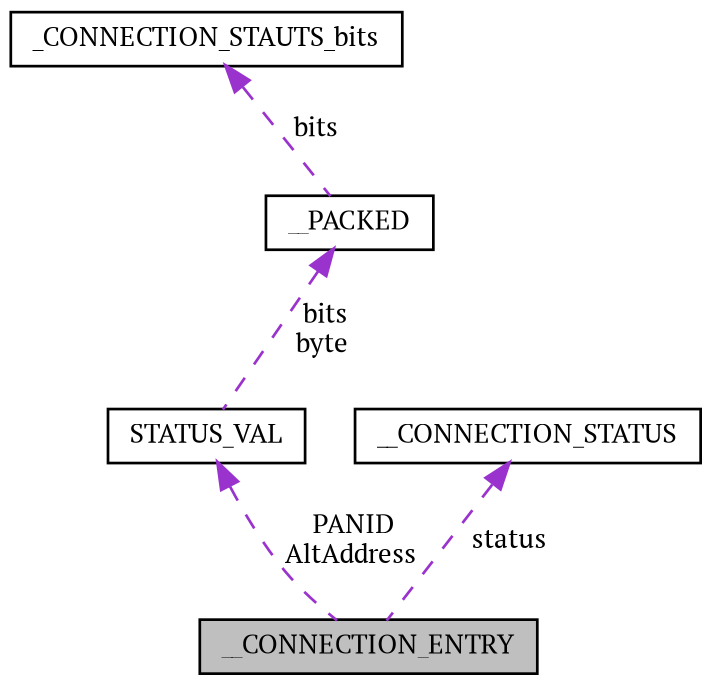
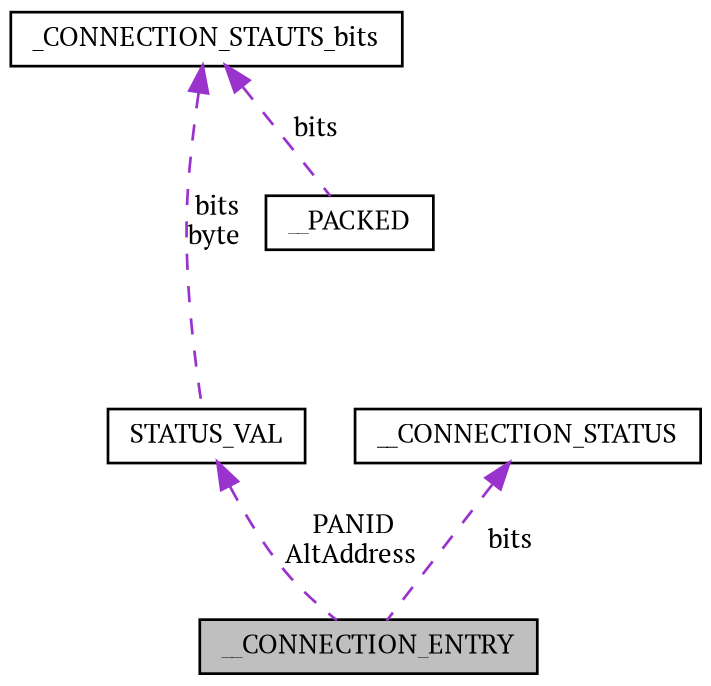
(271, 340) -> (187, 251)
(508, 541) -> (508, 541)
